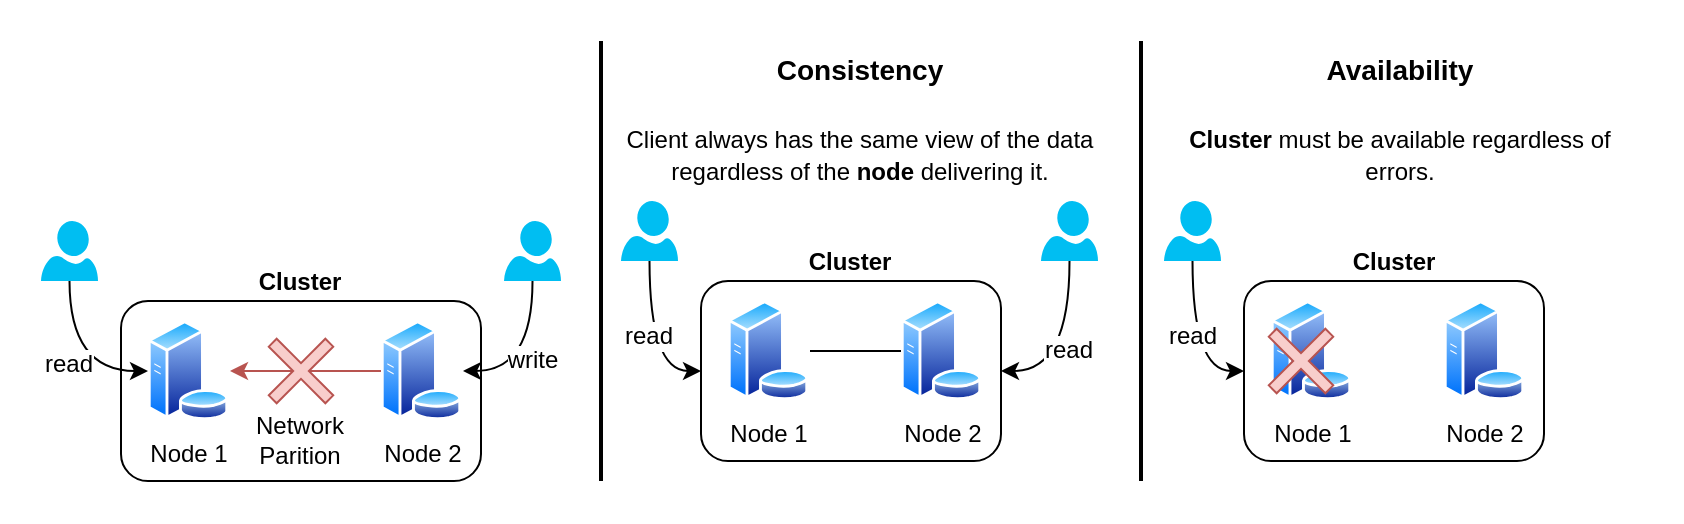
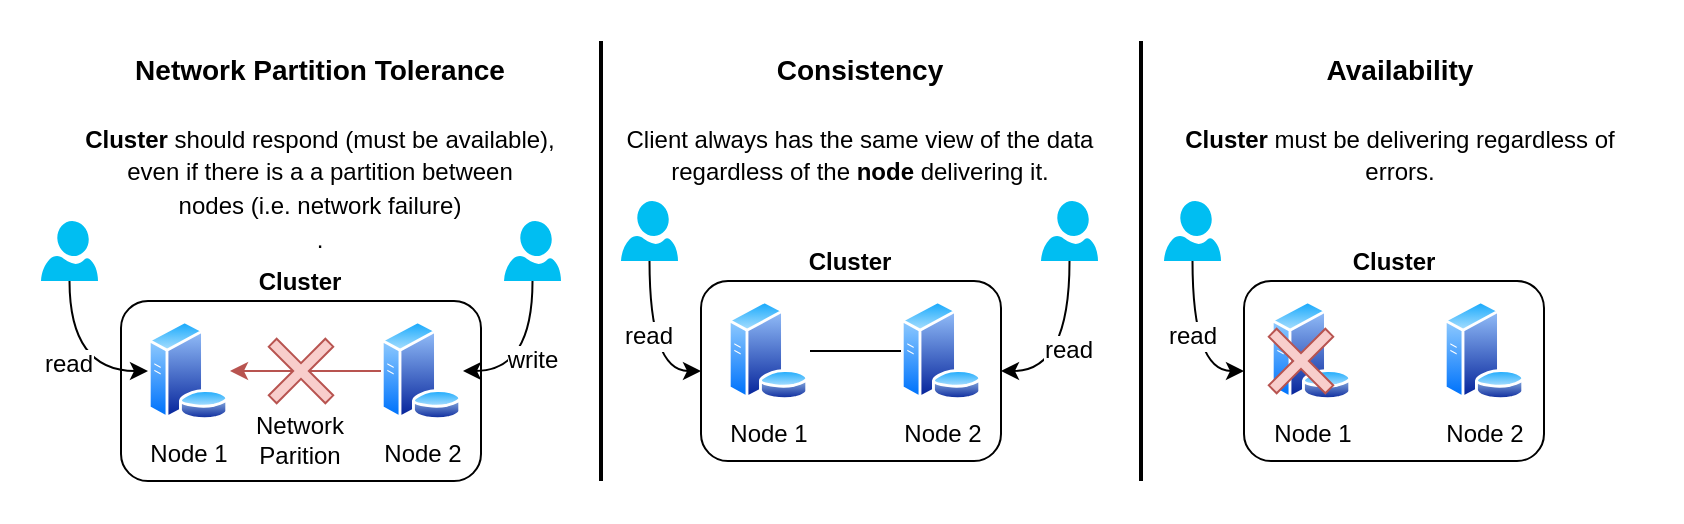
(1401, 105) -> (1401, 105)
none -> (321, 131)
